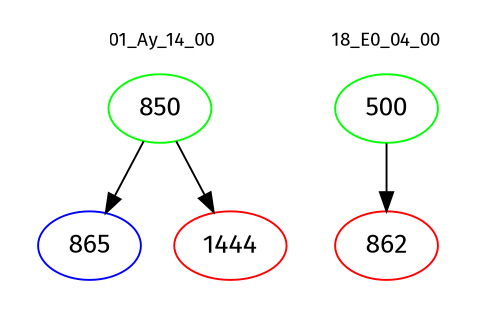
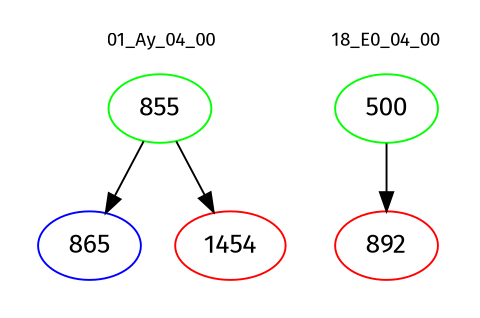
(162, 41) -> (162, 41)
(160, 109) -> (160, 109)
(230, 246) -> (230, 246)
(387, 246) -> (387, 246)
